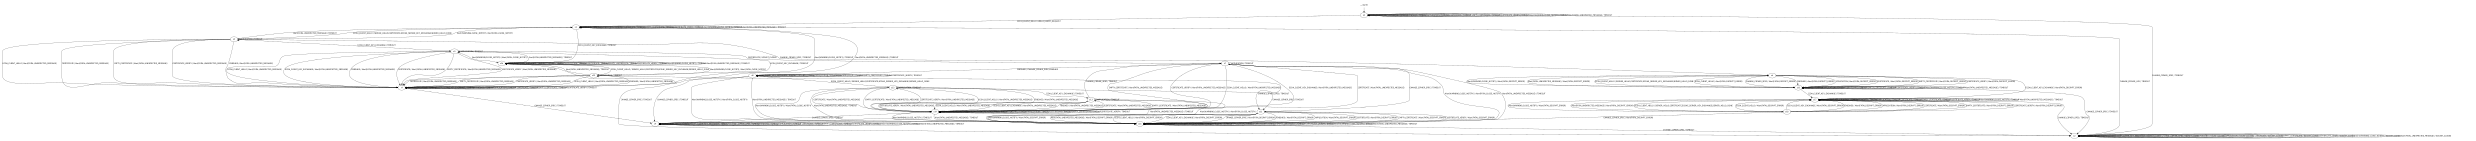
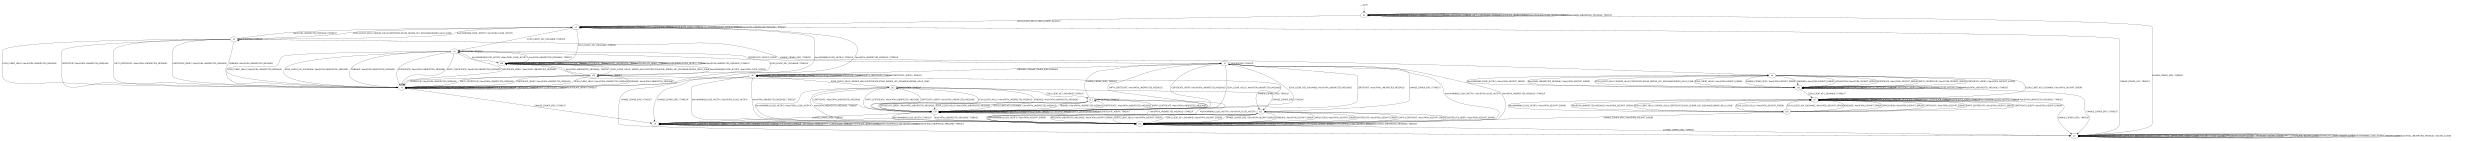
(344, 45) -> (516, 39)
